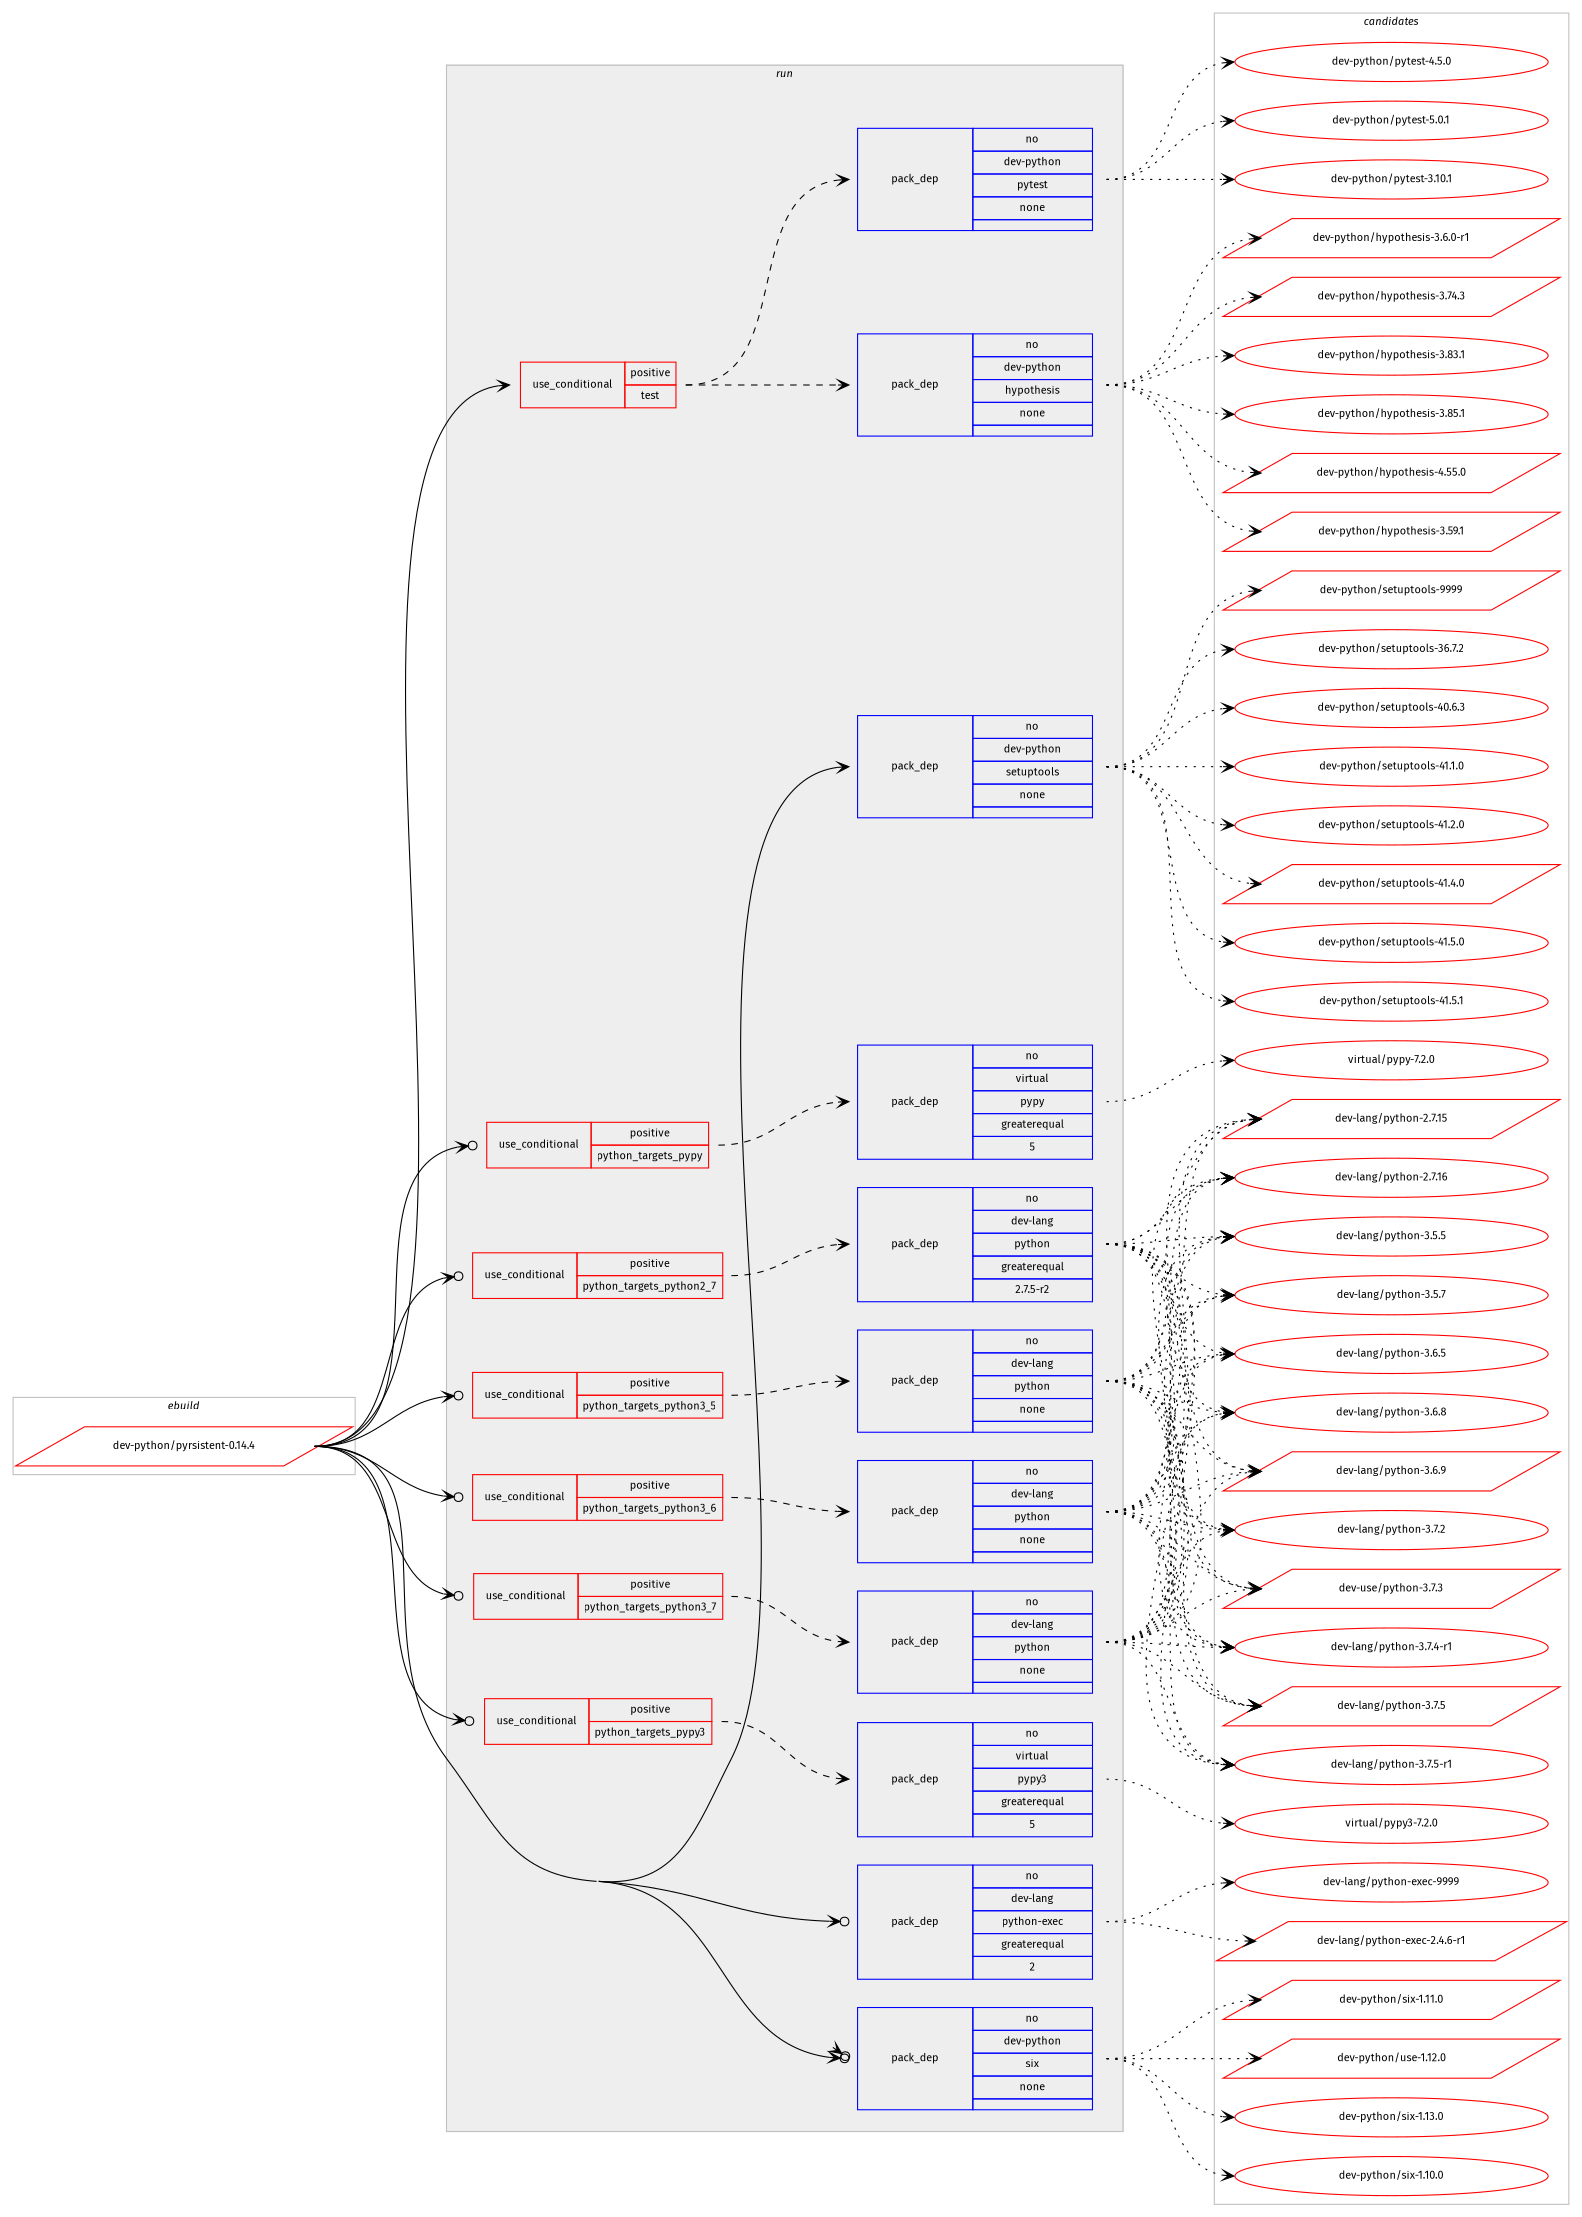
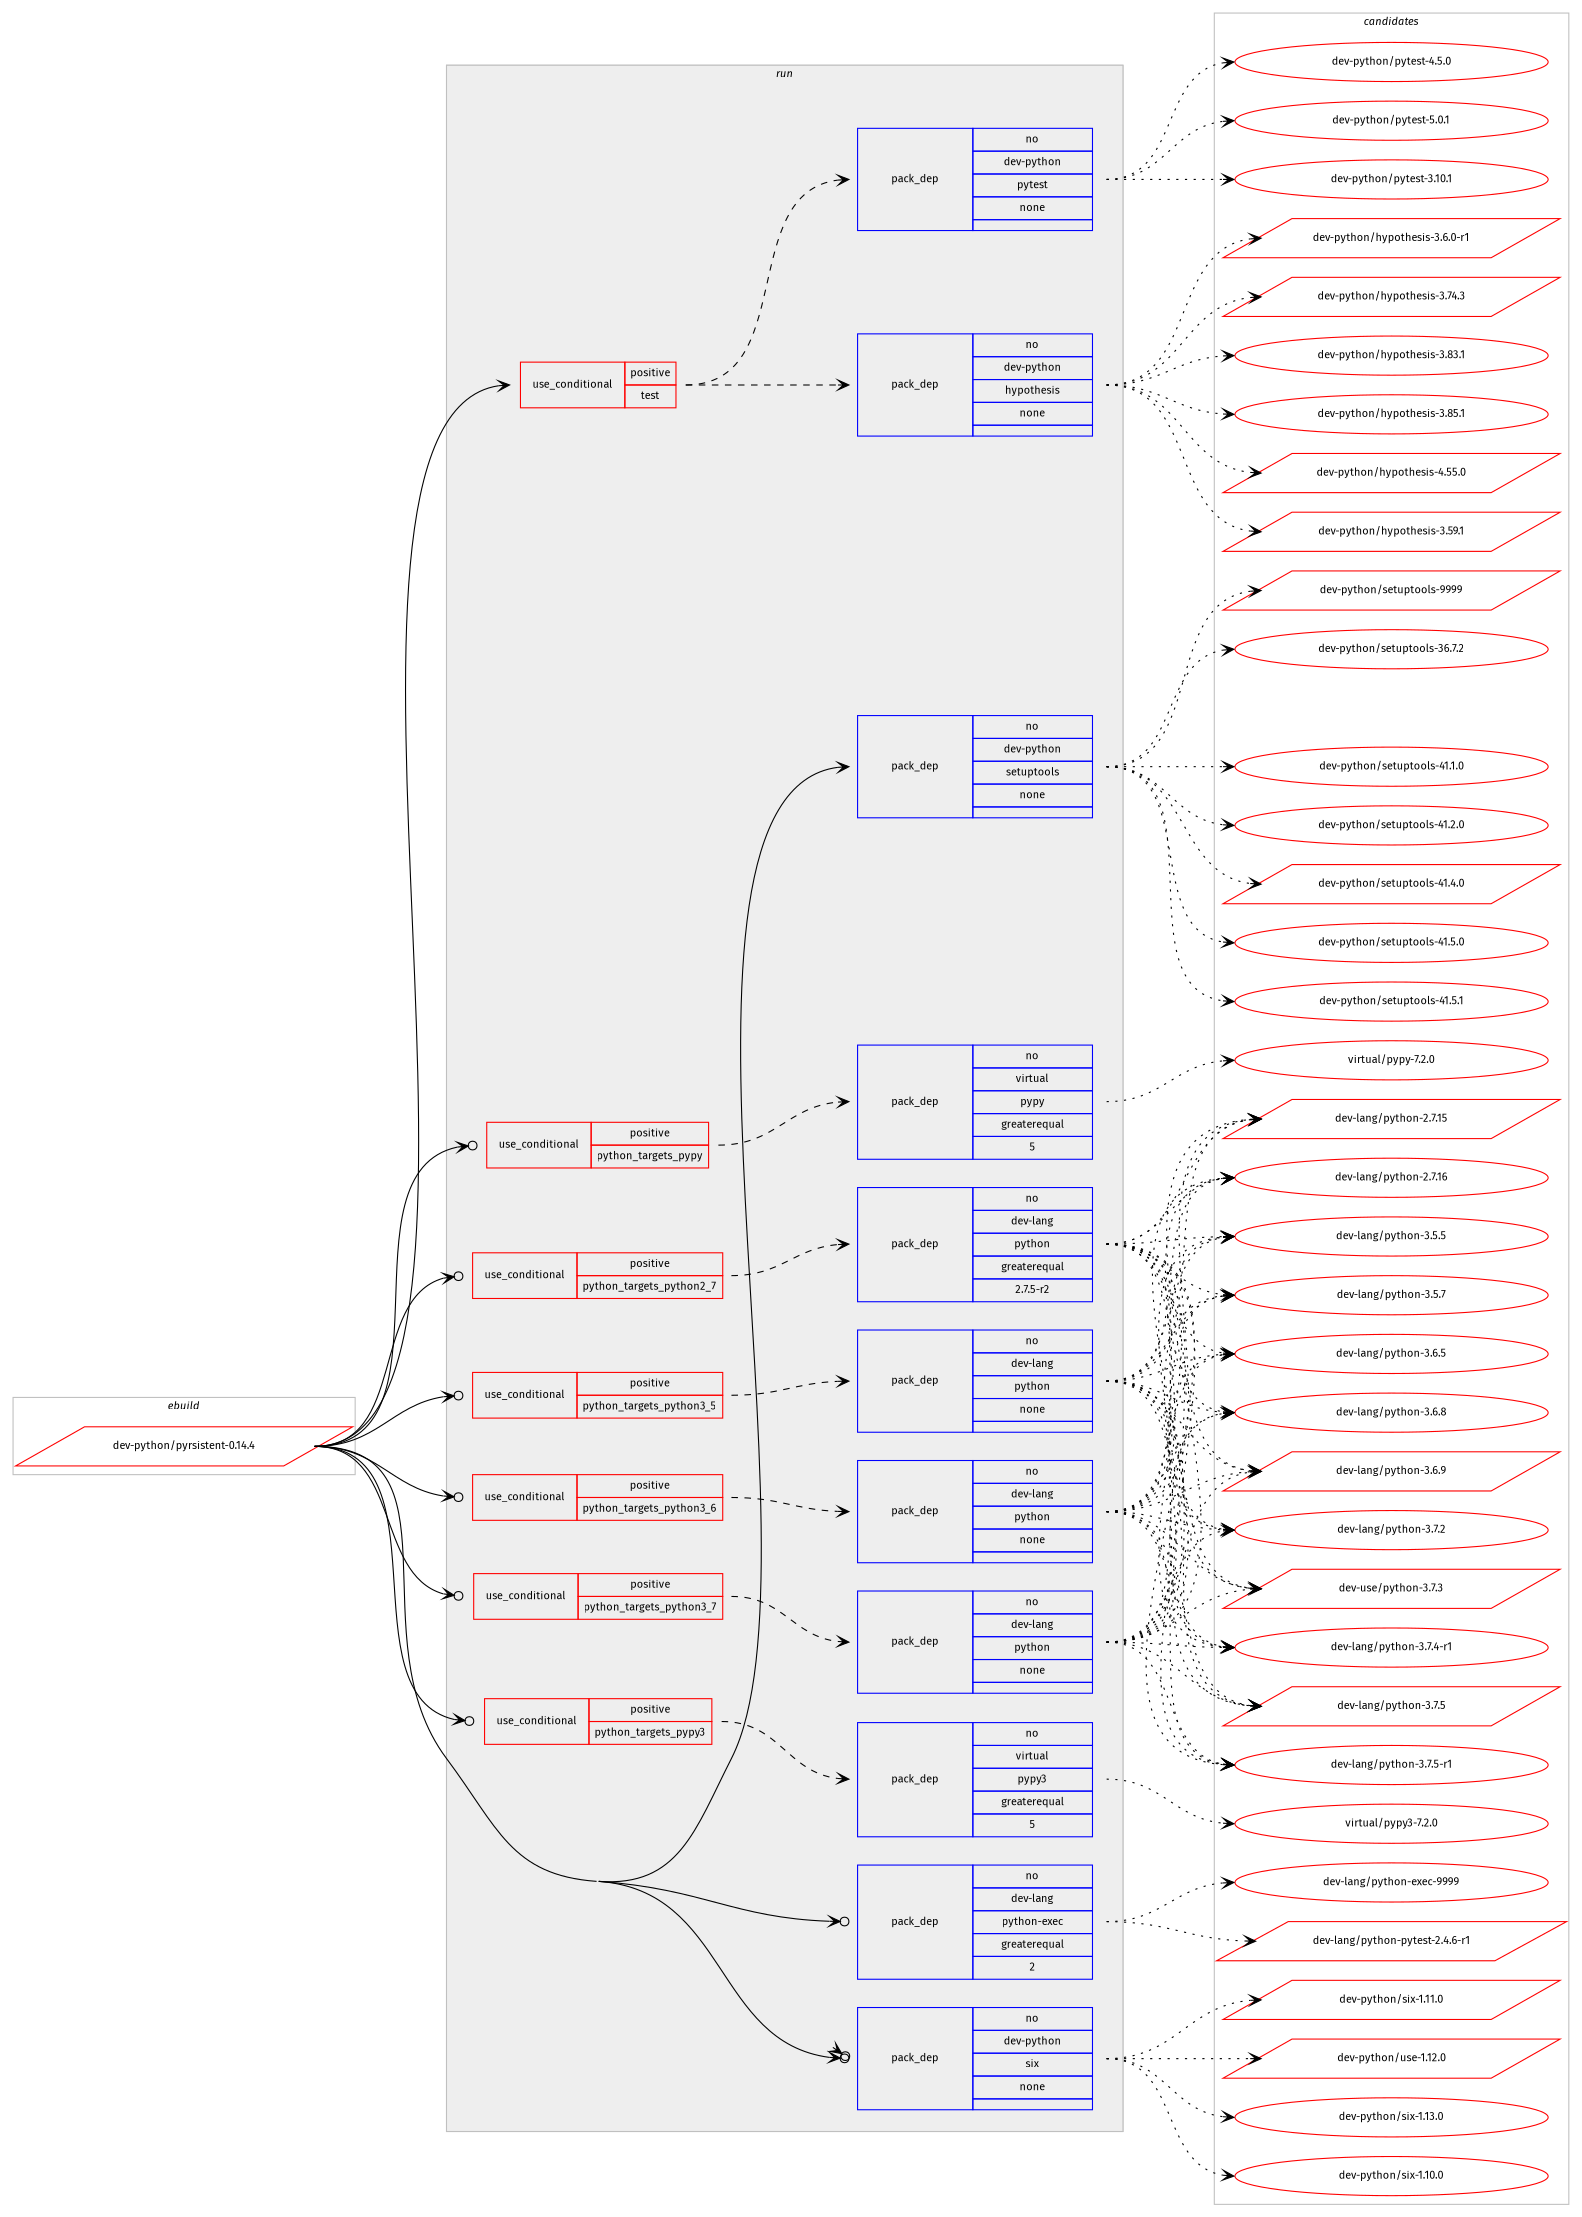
(1392, 708) -> none
(1392, 1941) -> (1392, 1941)
